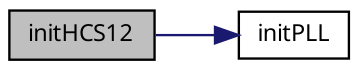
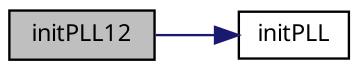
(82, 35) -> (82, 35)
